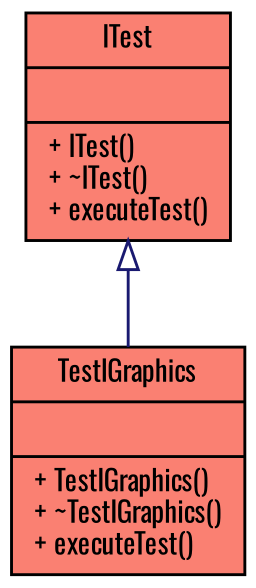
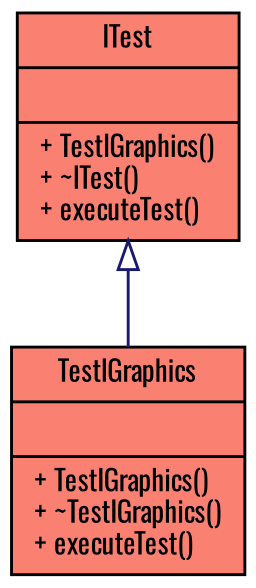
(92, 148) -> (128, 148)
